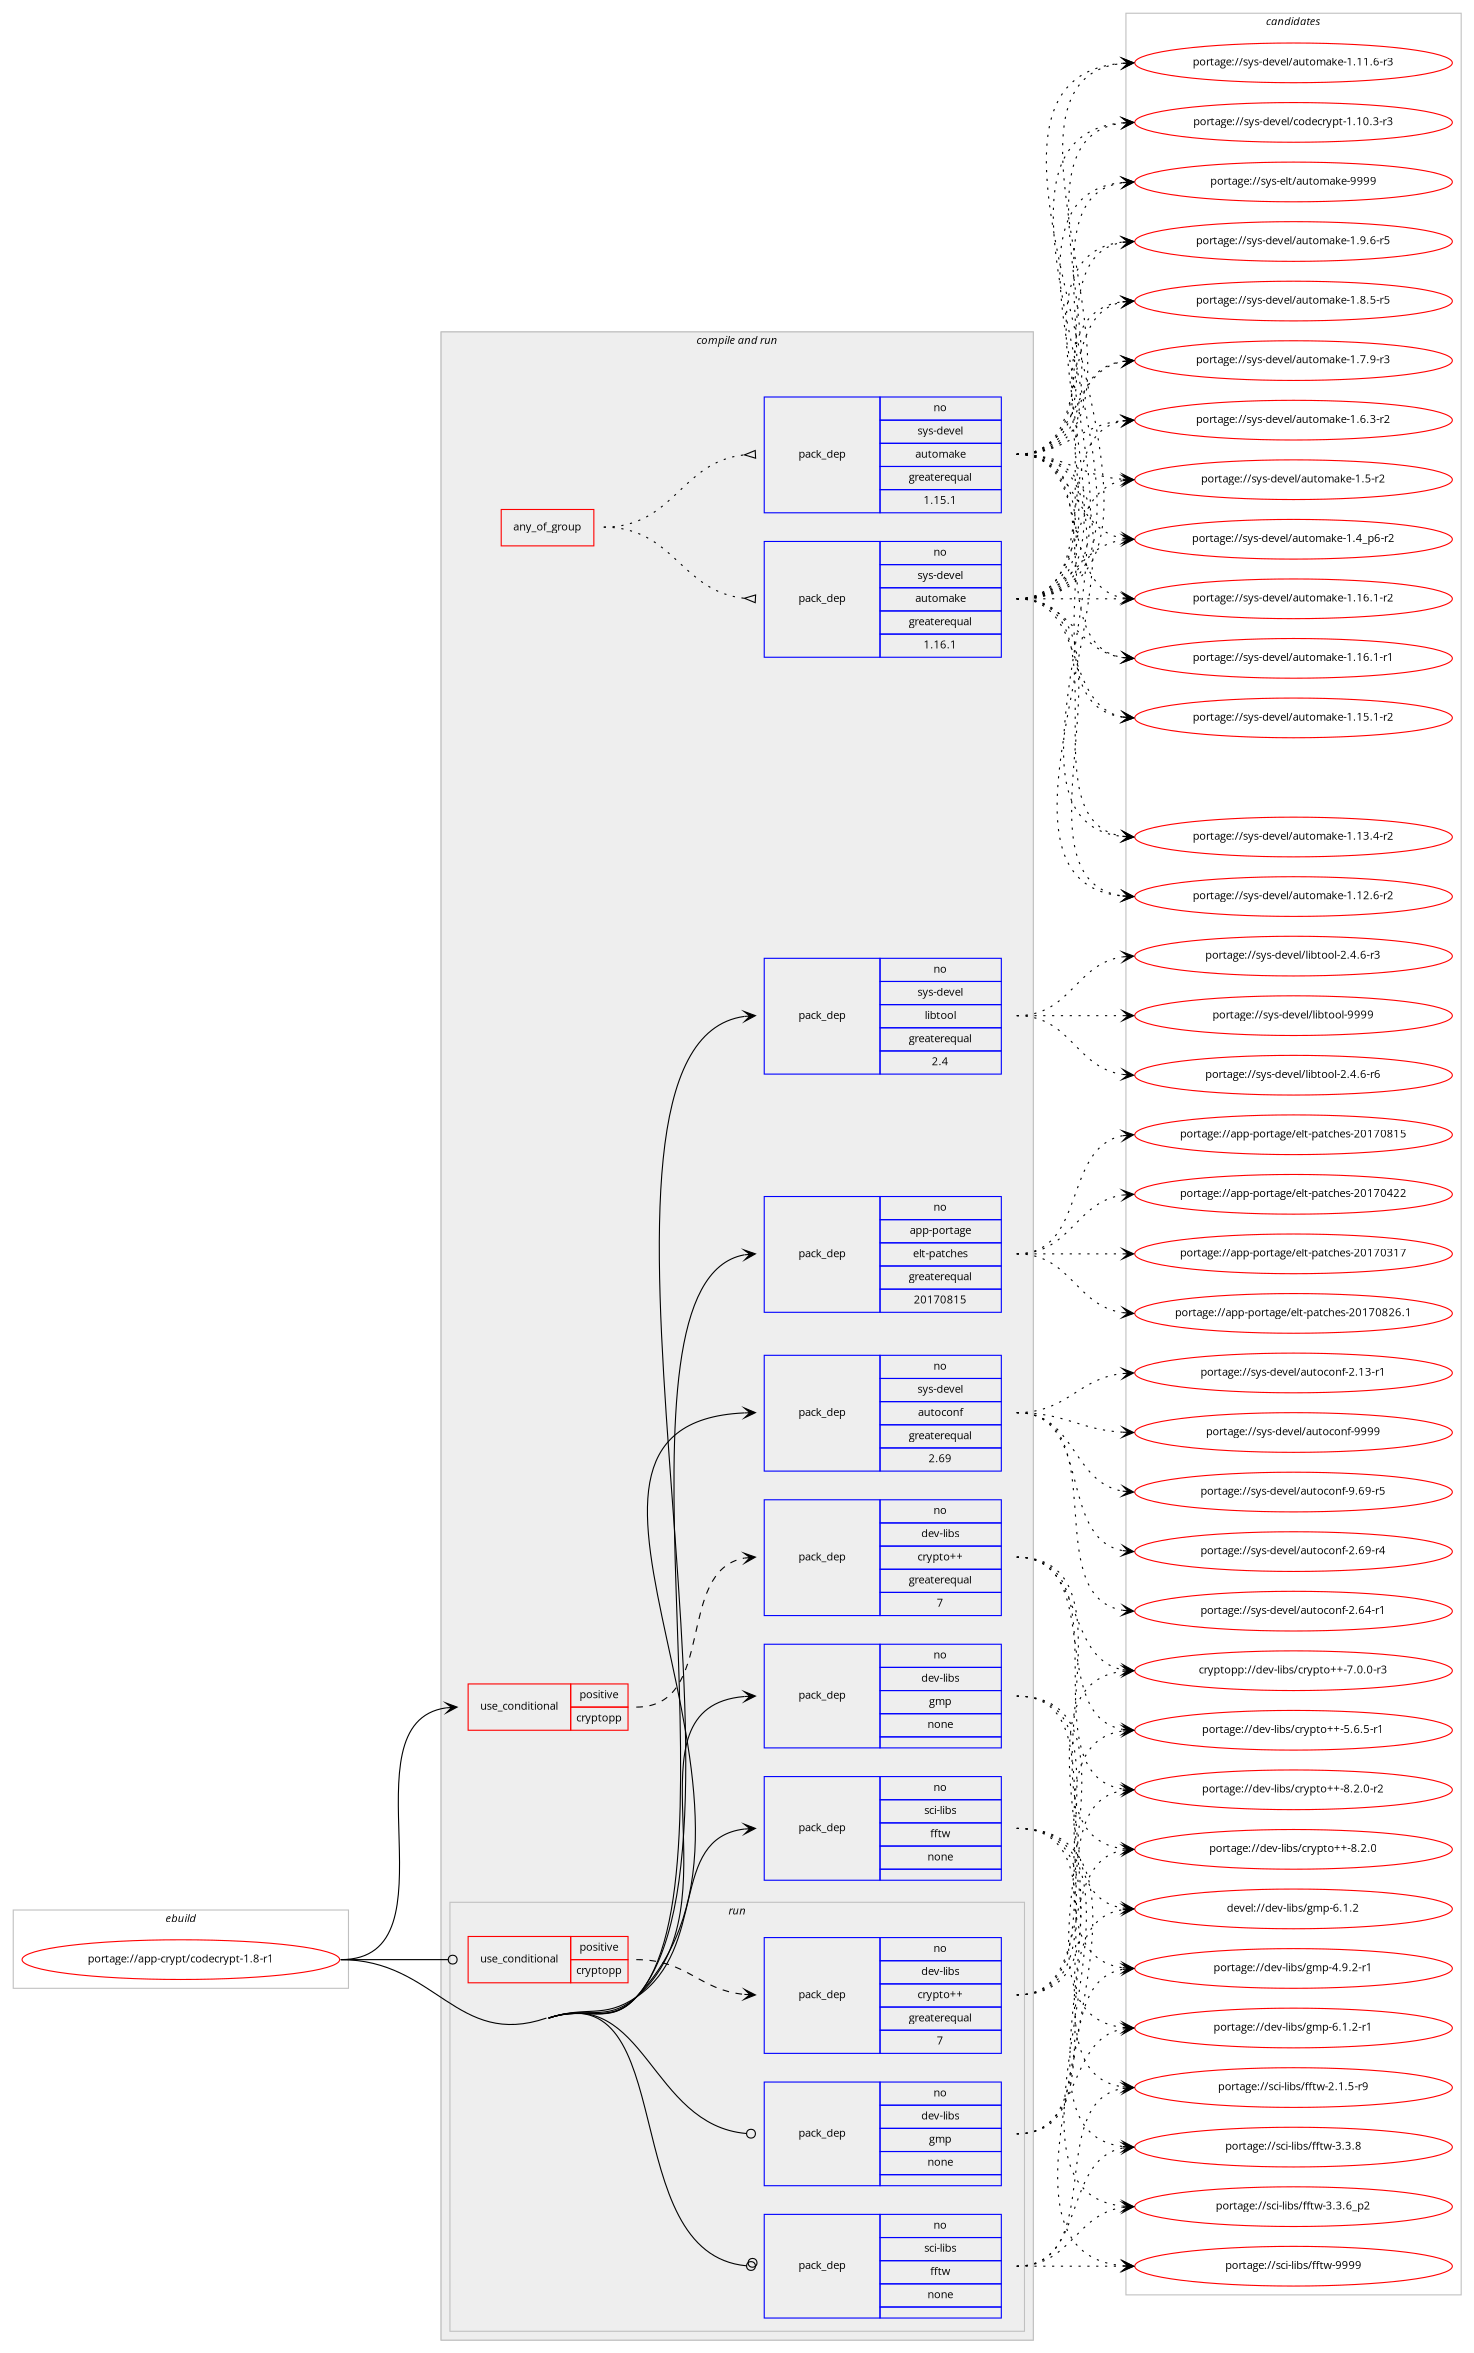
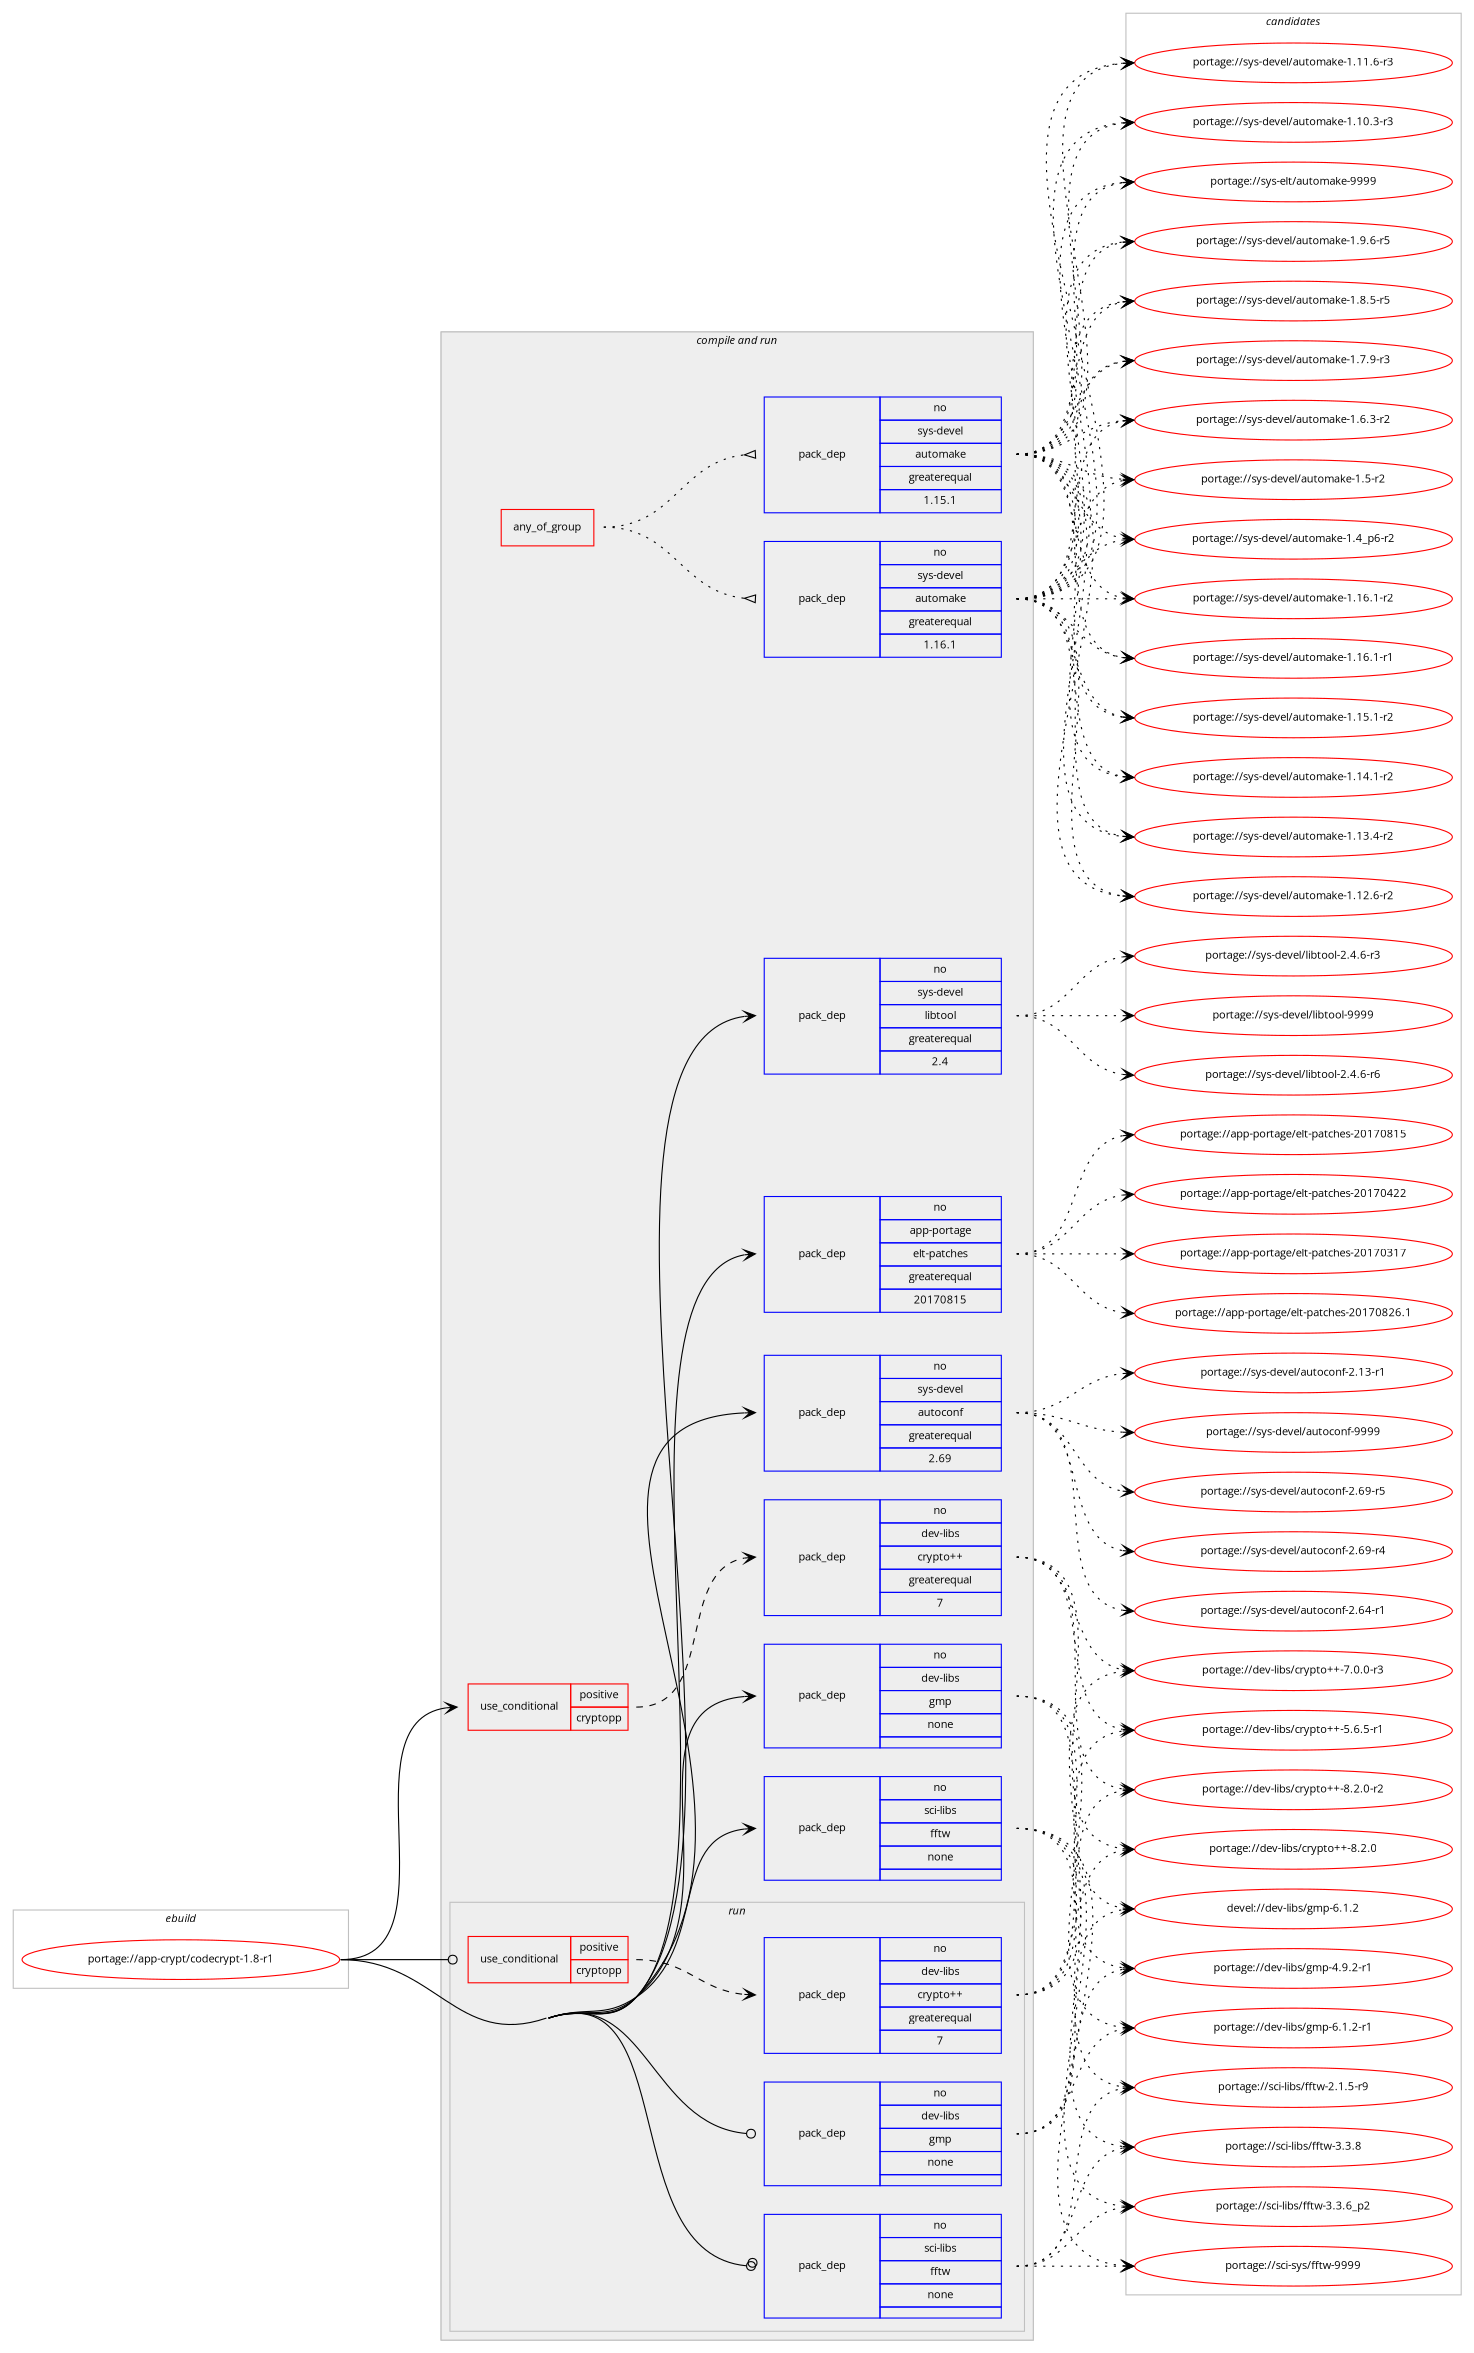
(1294, 122) -> (1294, 122)
none -> (1294, 777)
(1294, 1492) -> (1294, 1492)
(1294, 1671) -> (1294, 1671)
(1294, 2266) -> (1294, 2266)
